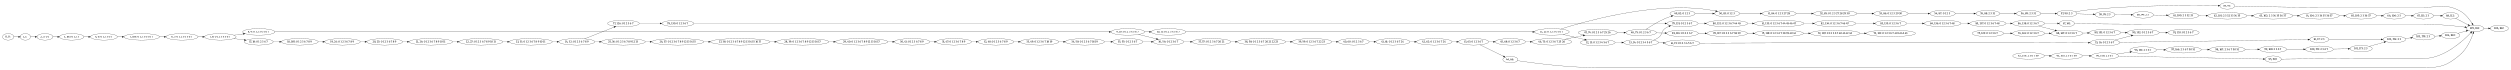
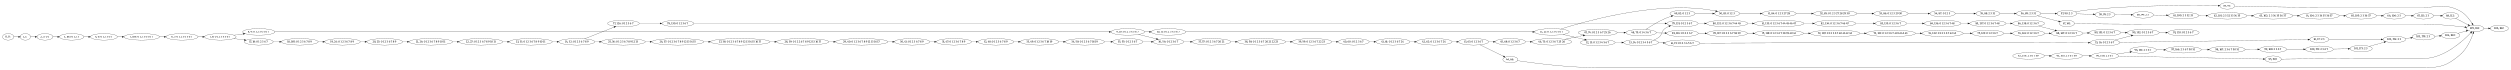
(2051, 23) -> (2048, 19)
(1641, 33) -> (1641, 33)
none -> (1943, 33)
(803, 42) -> (803, 42)
